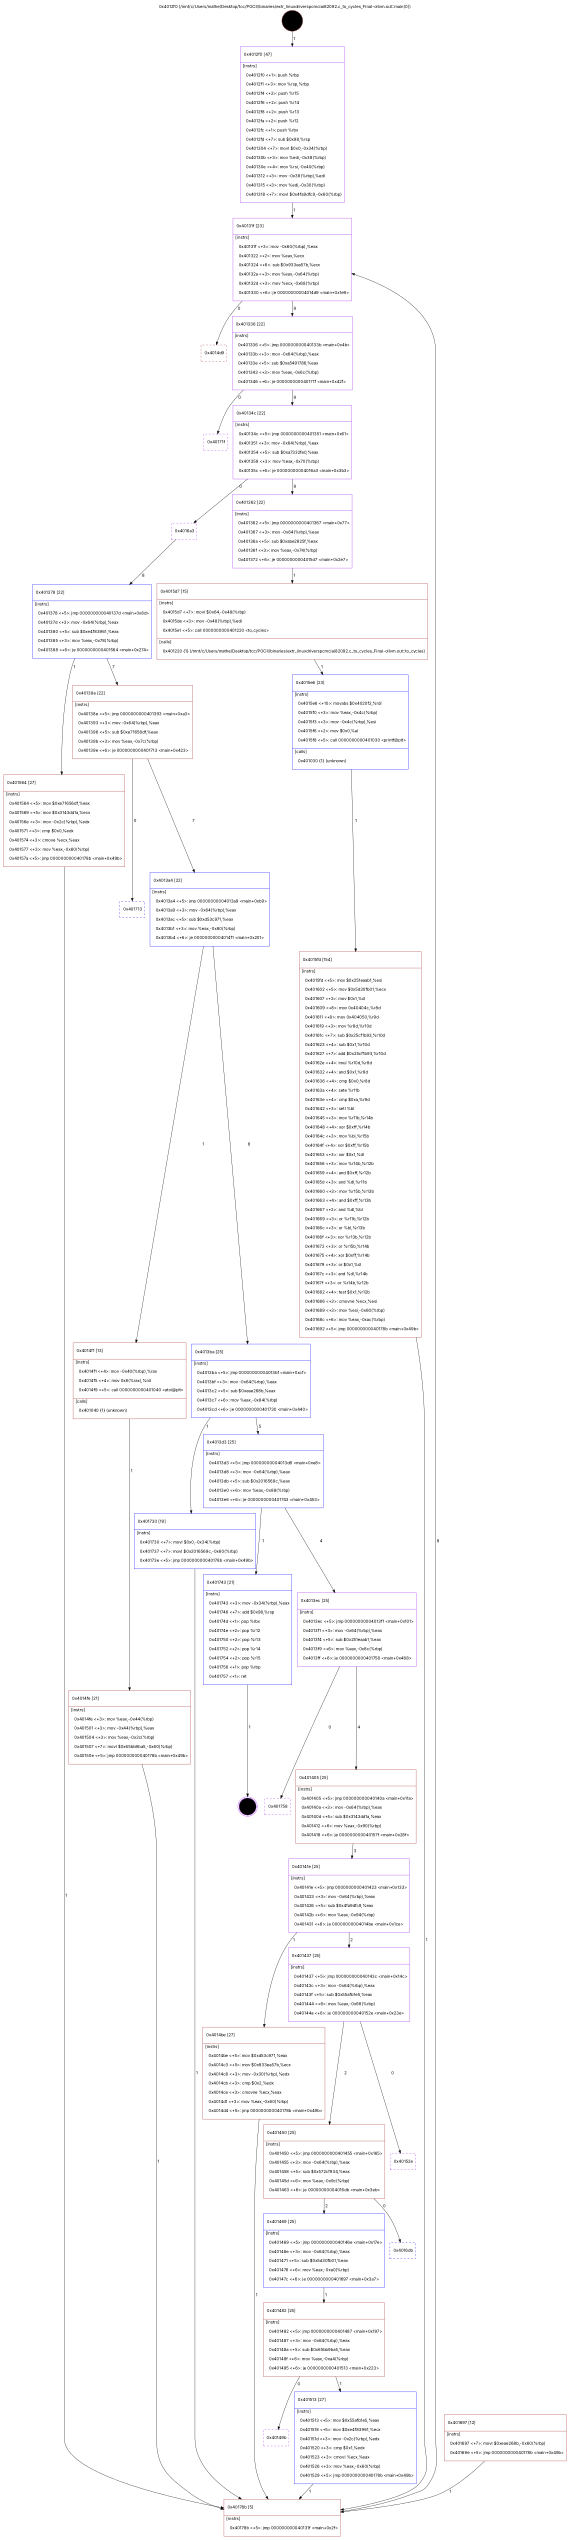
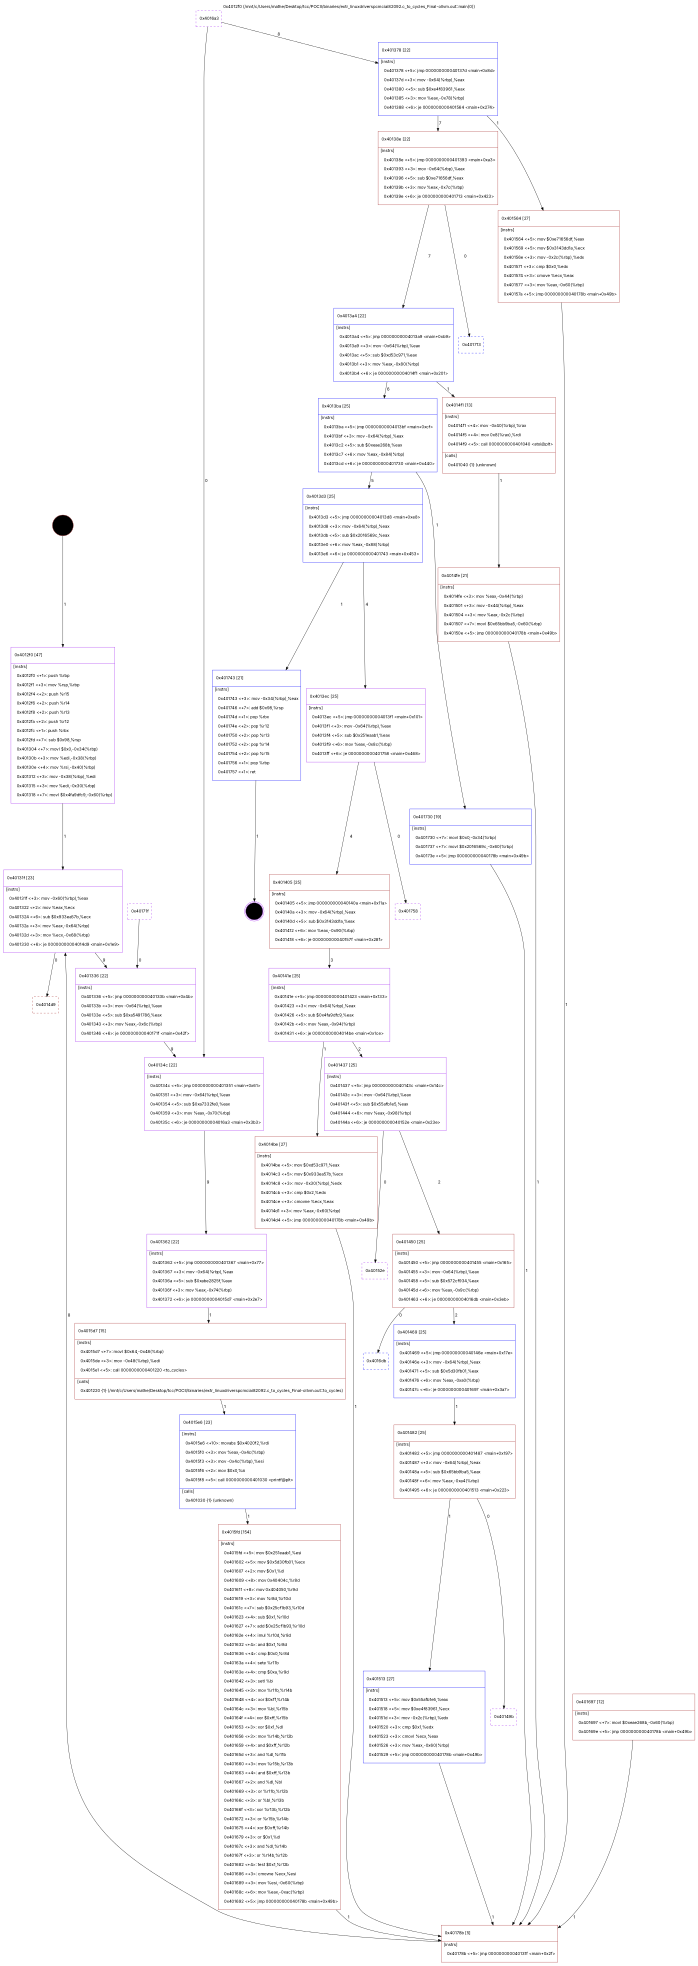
(228, 409) -> (138, 942)
(222, 500) -> (204, 540)
